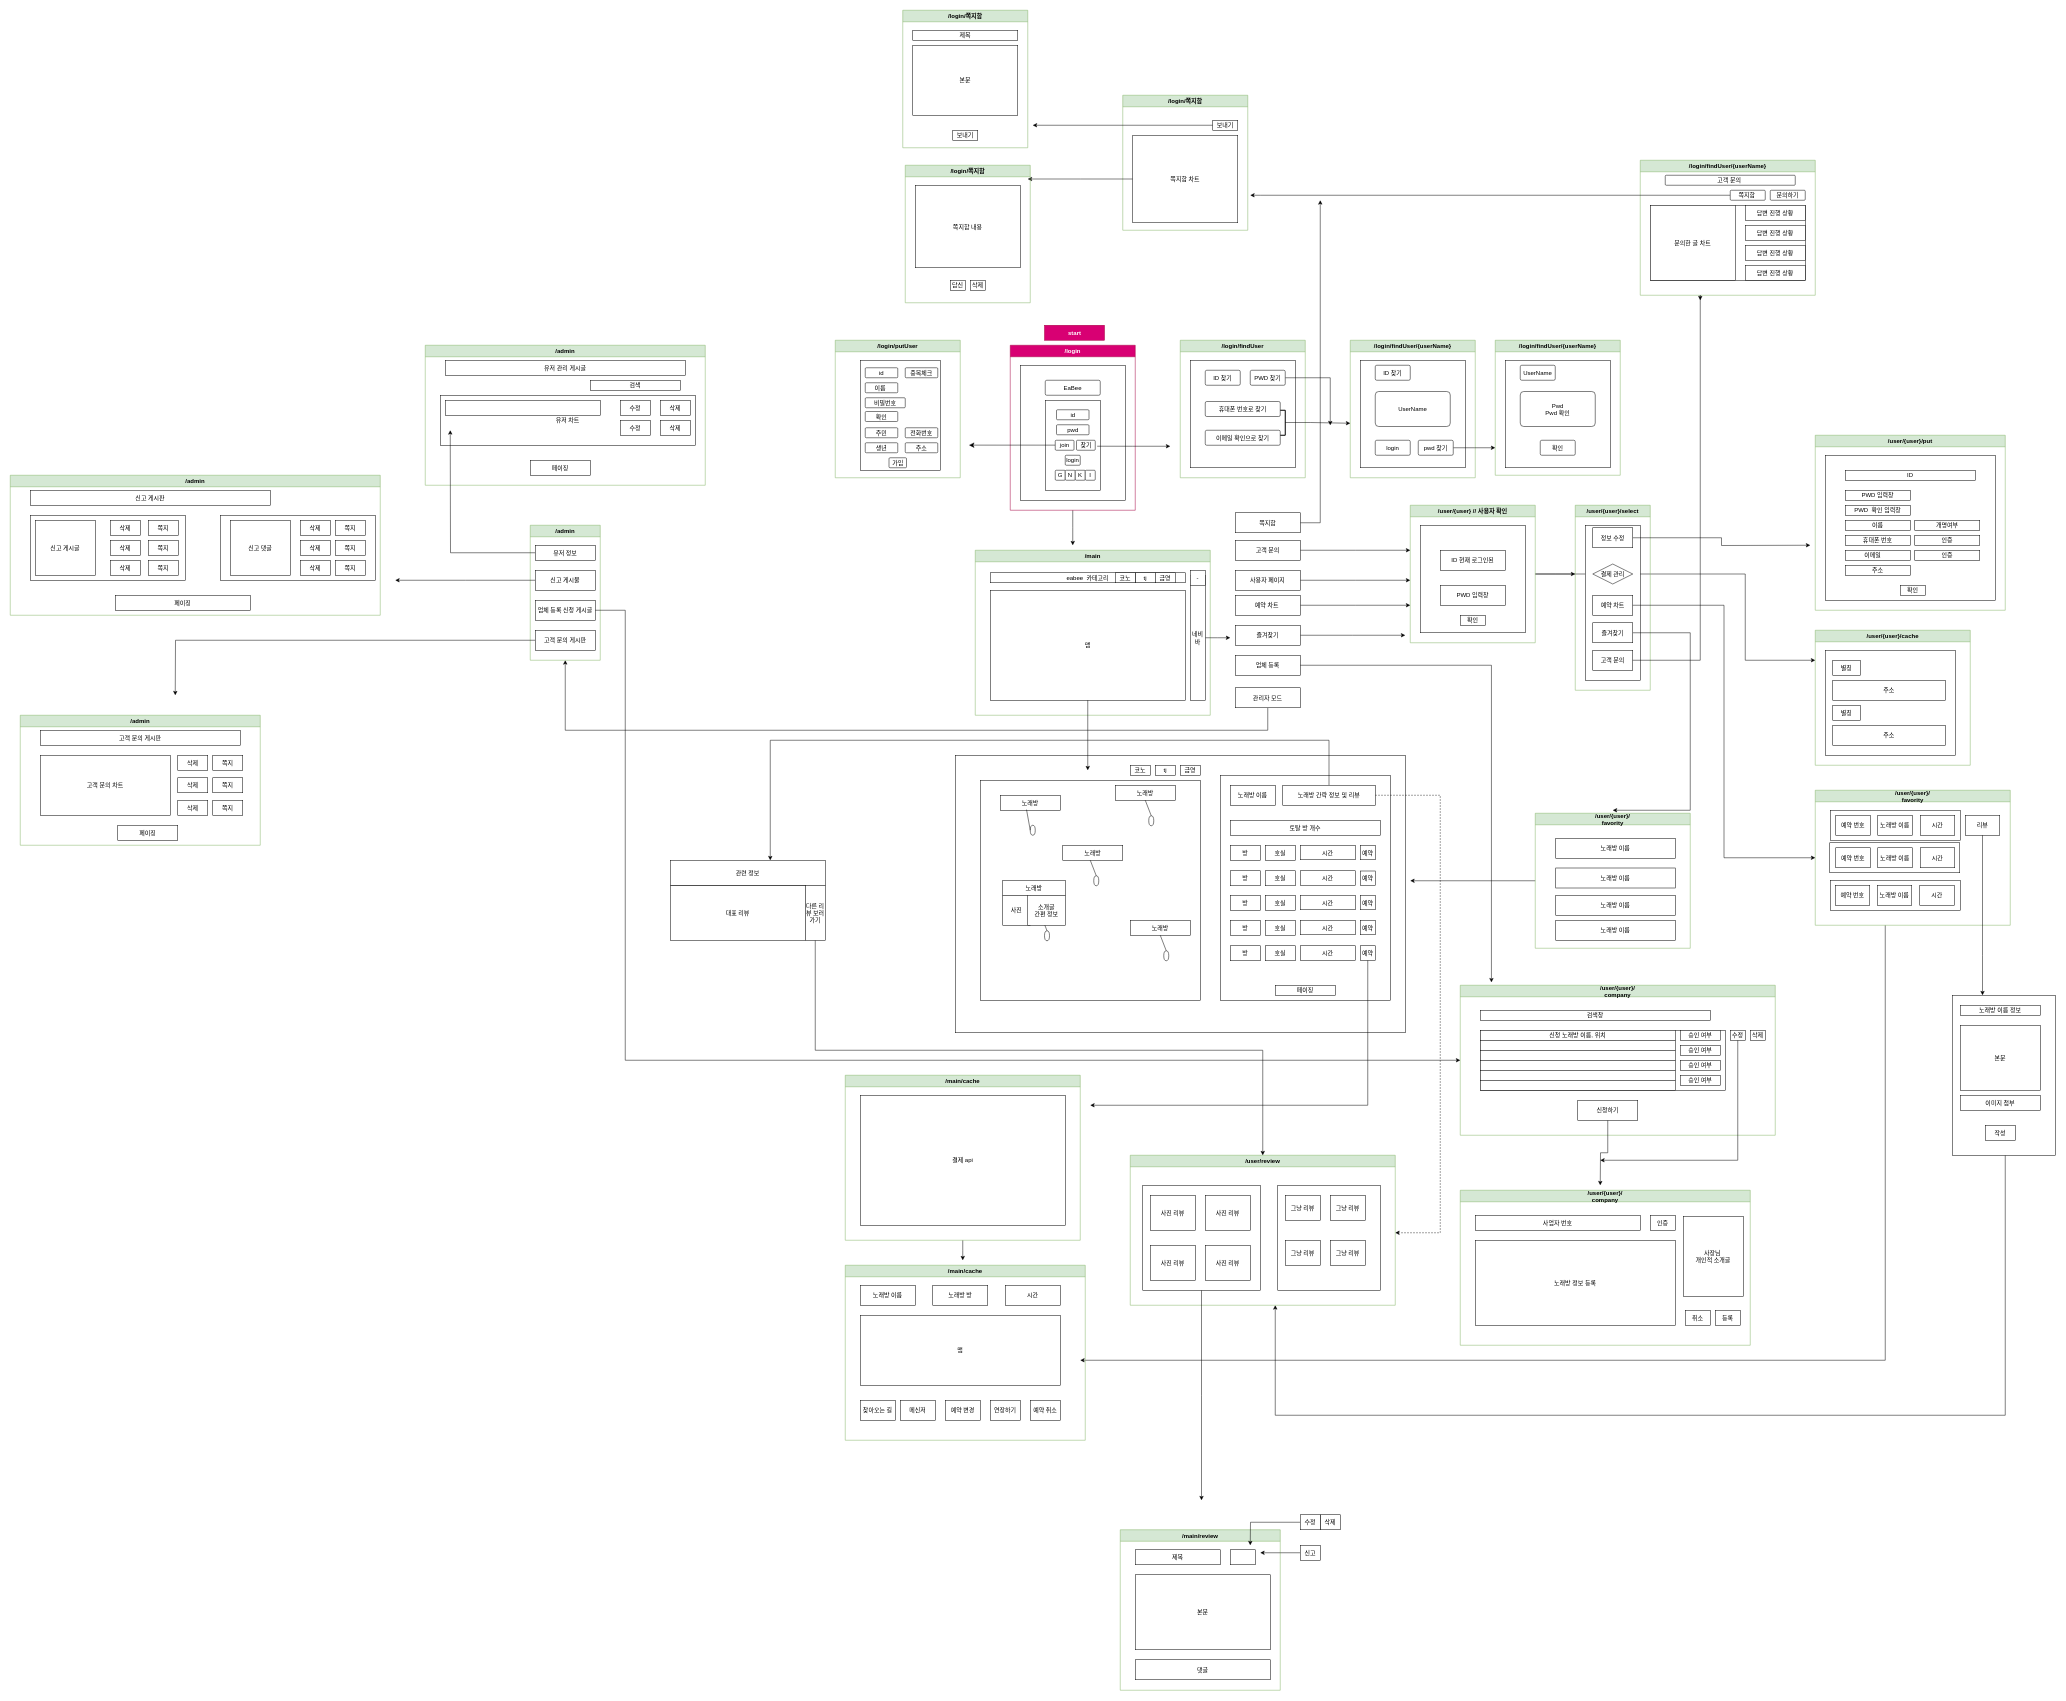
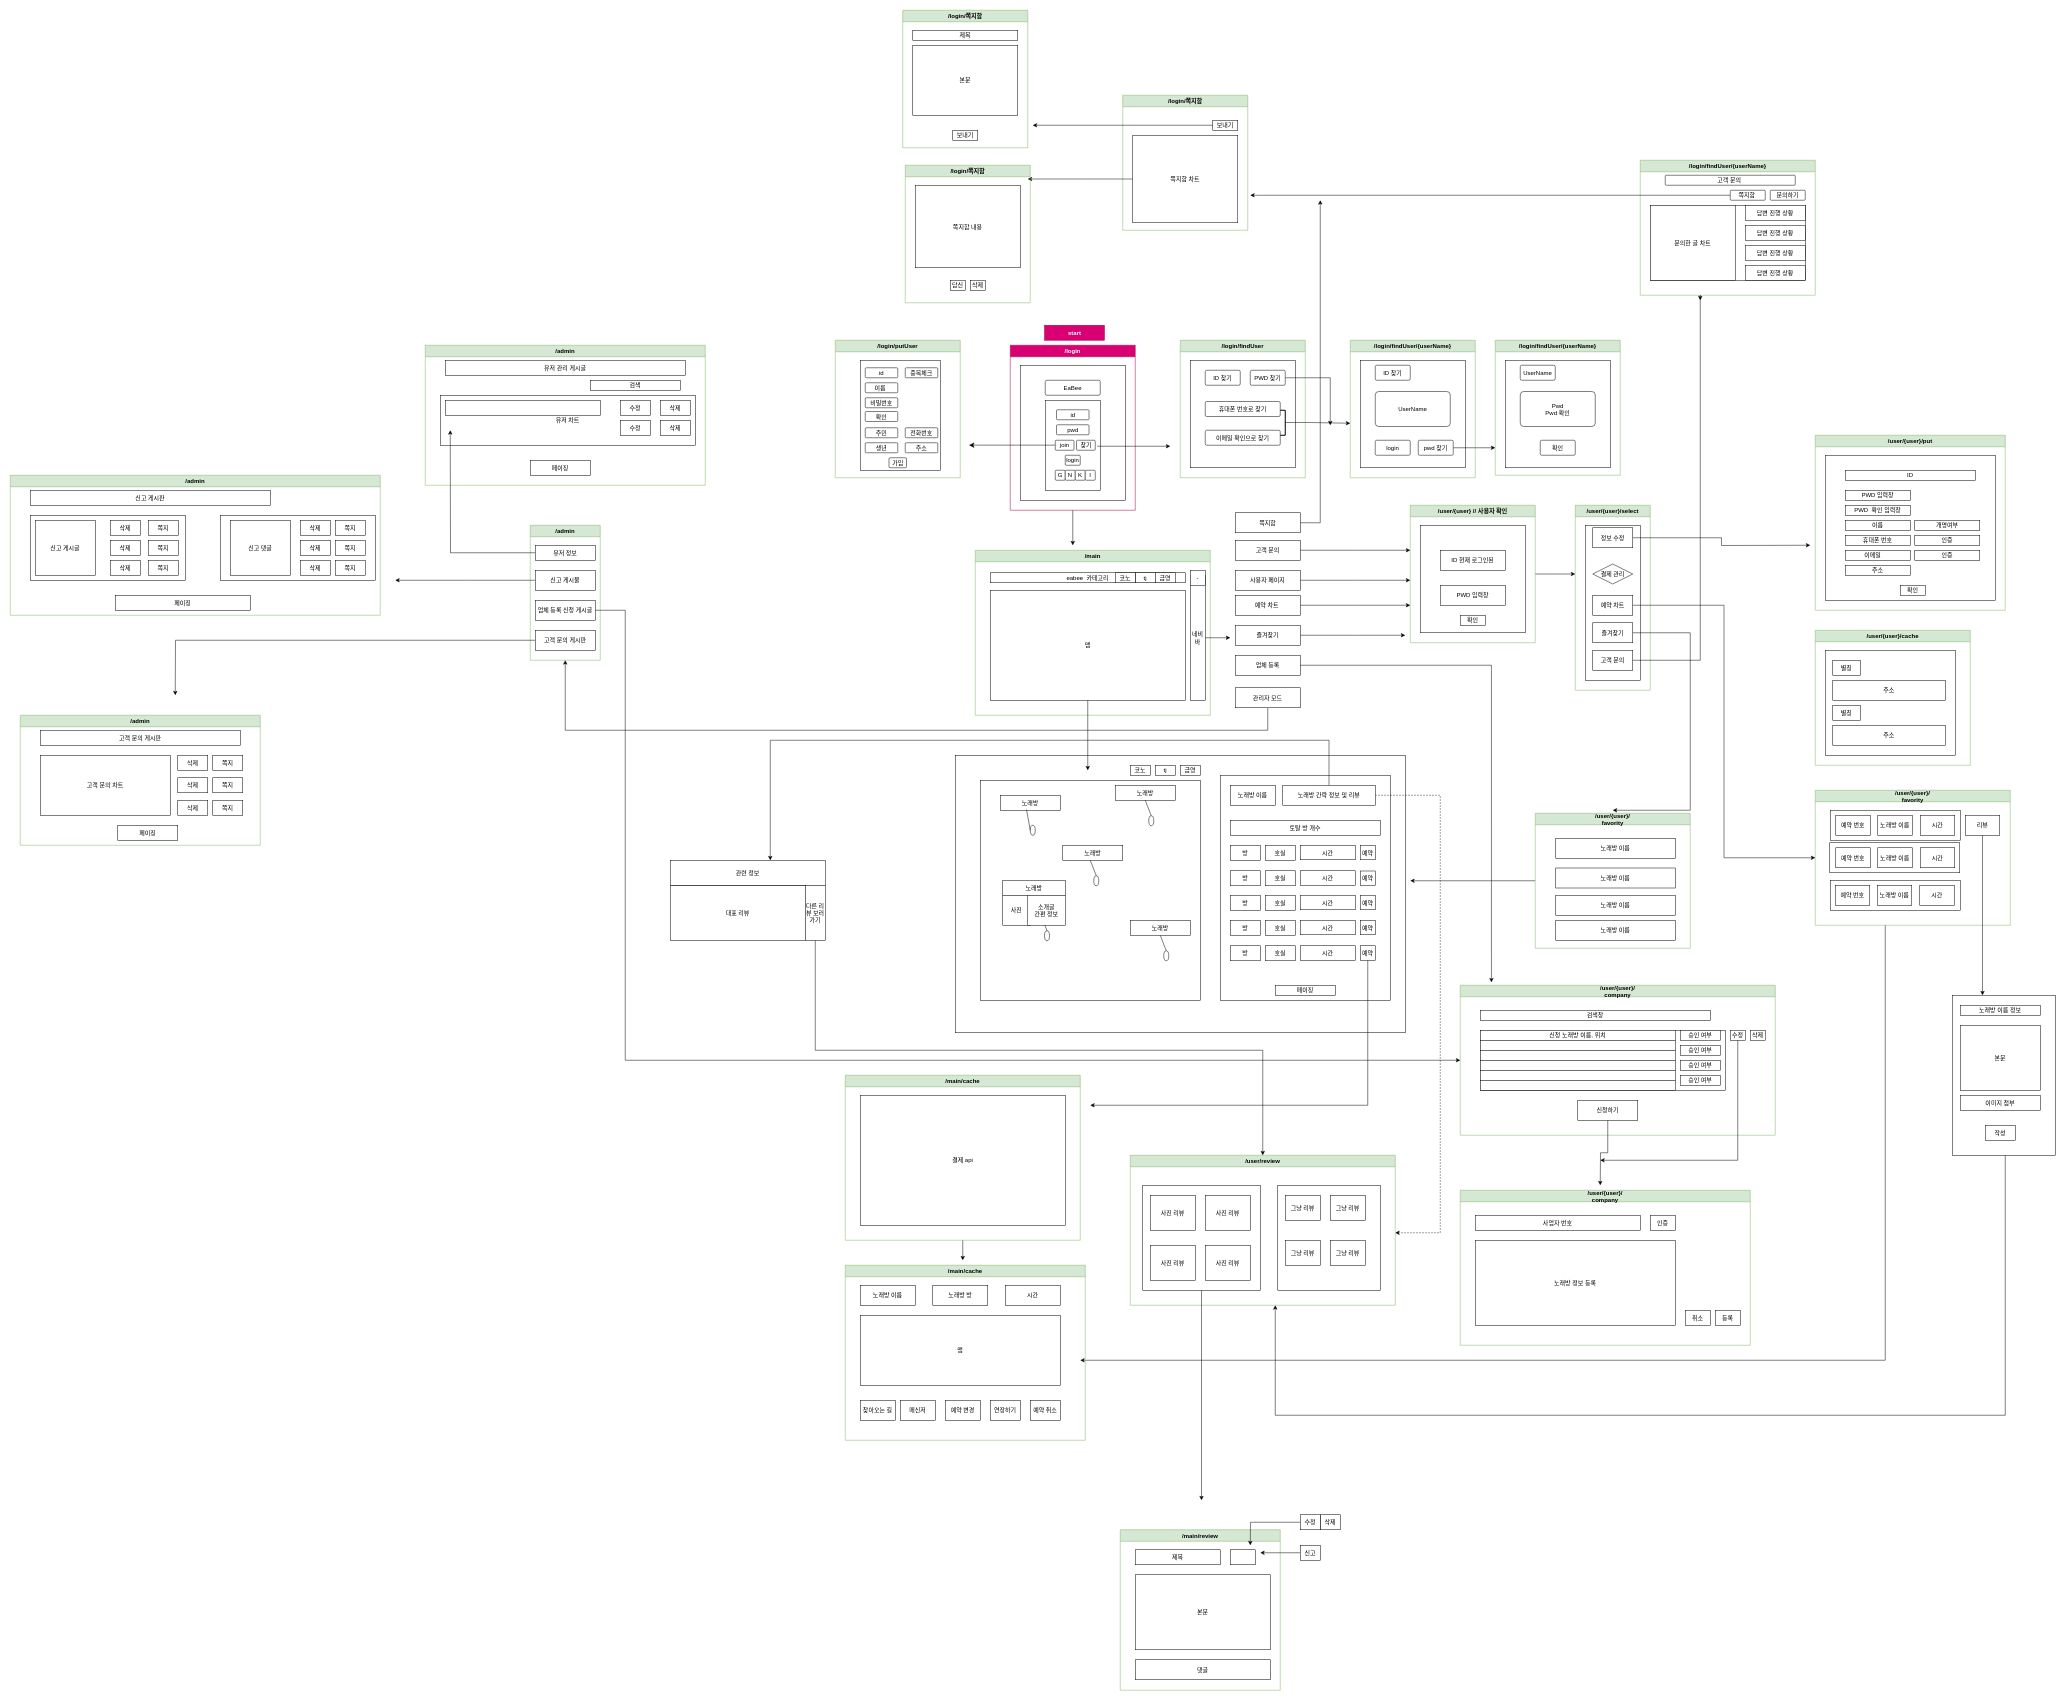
(885, 403) -> (882, 403)
(1810, 660) -> none
(1713, 1256) -> none
